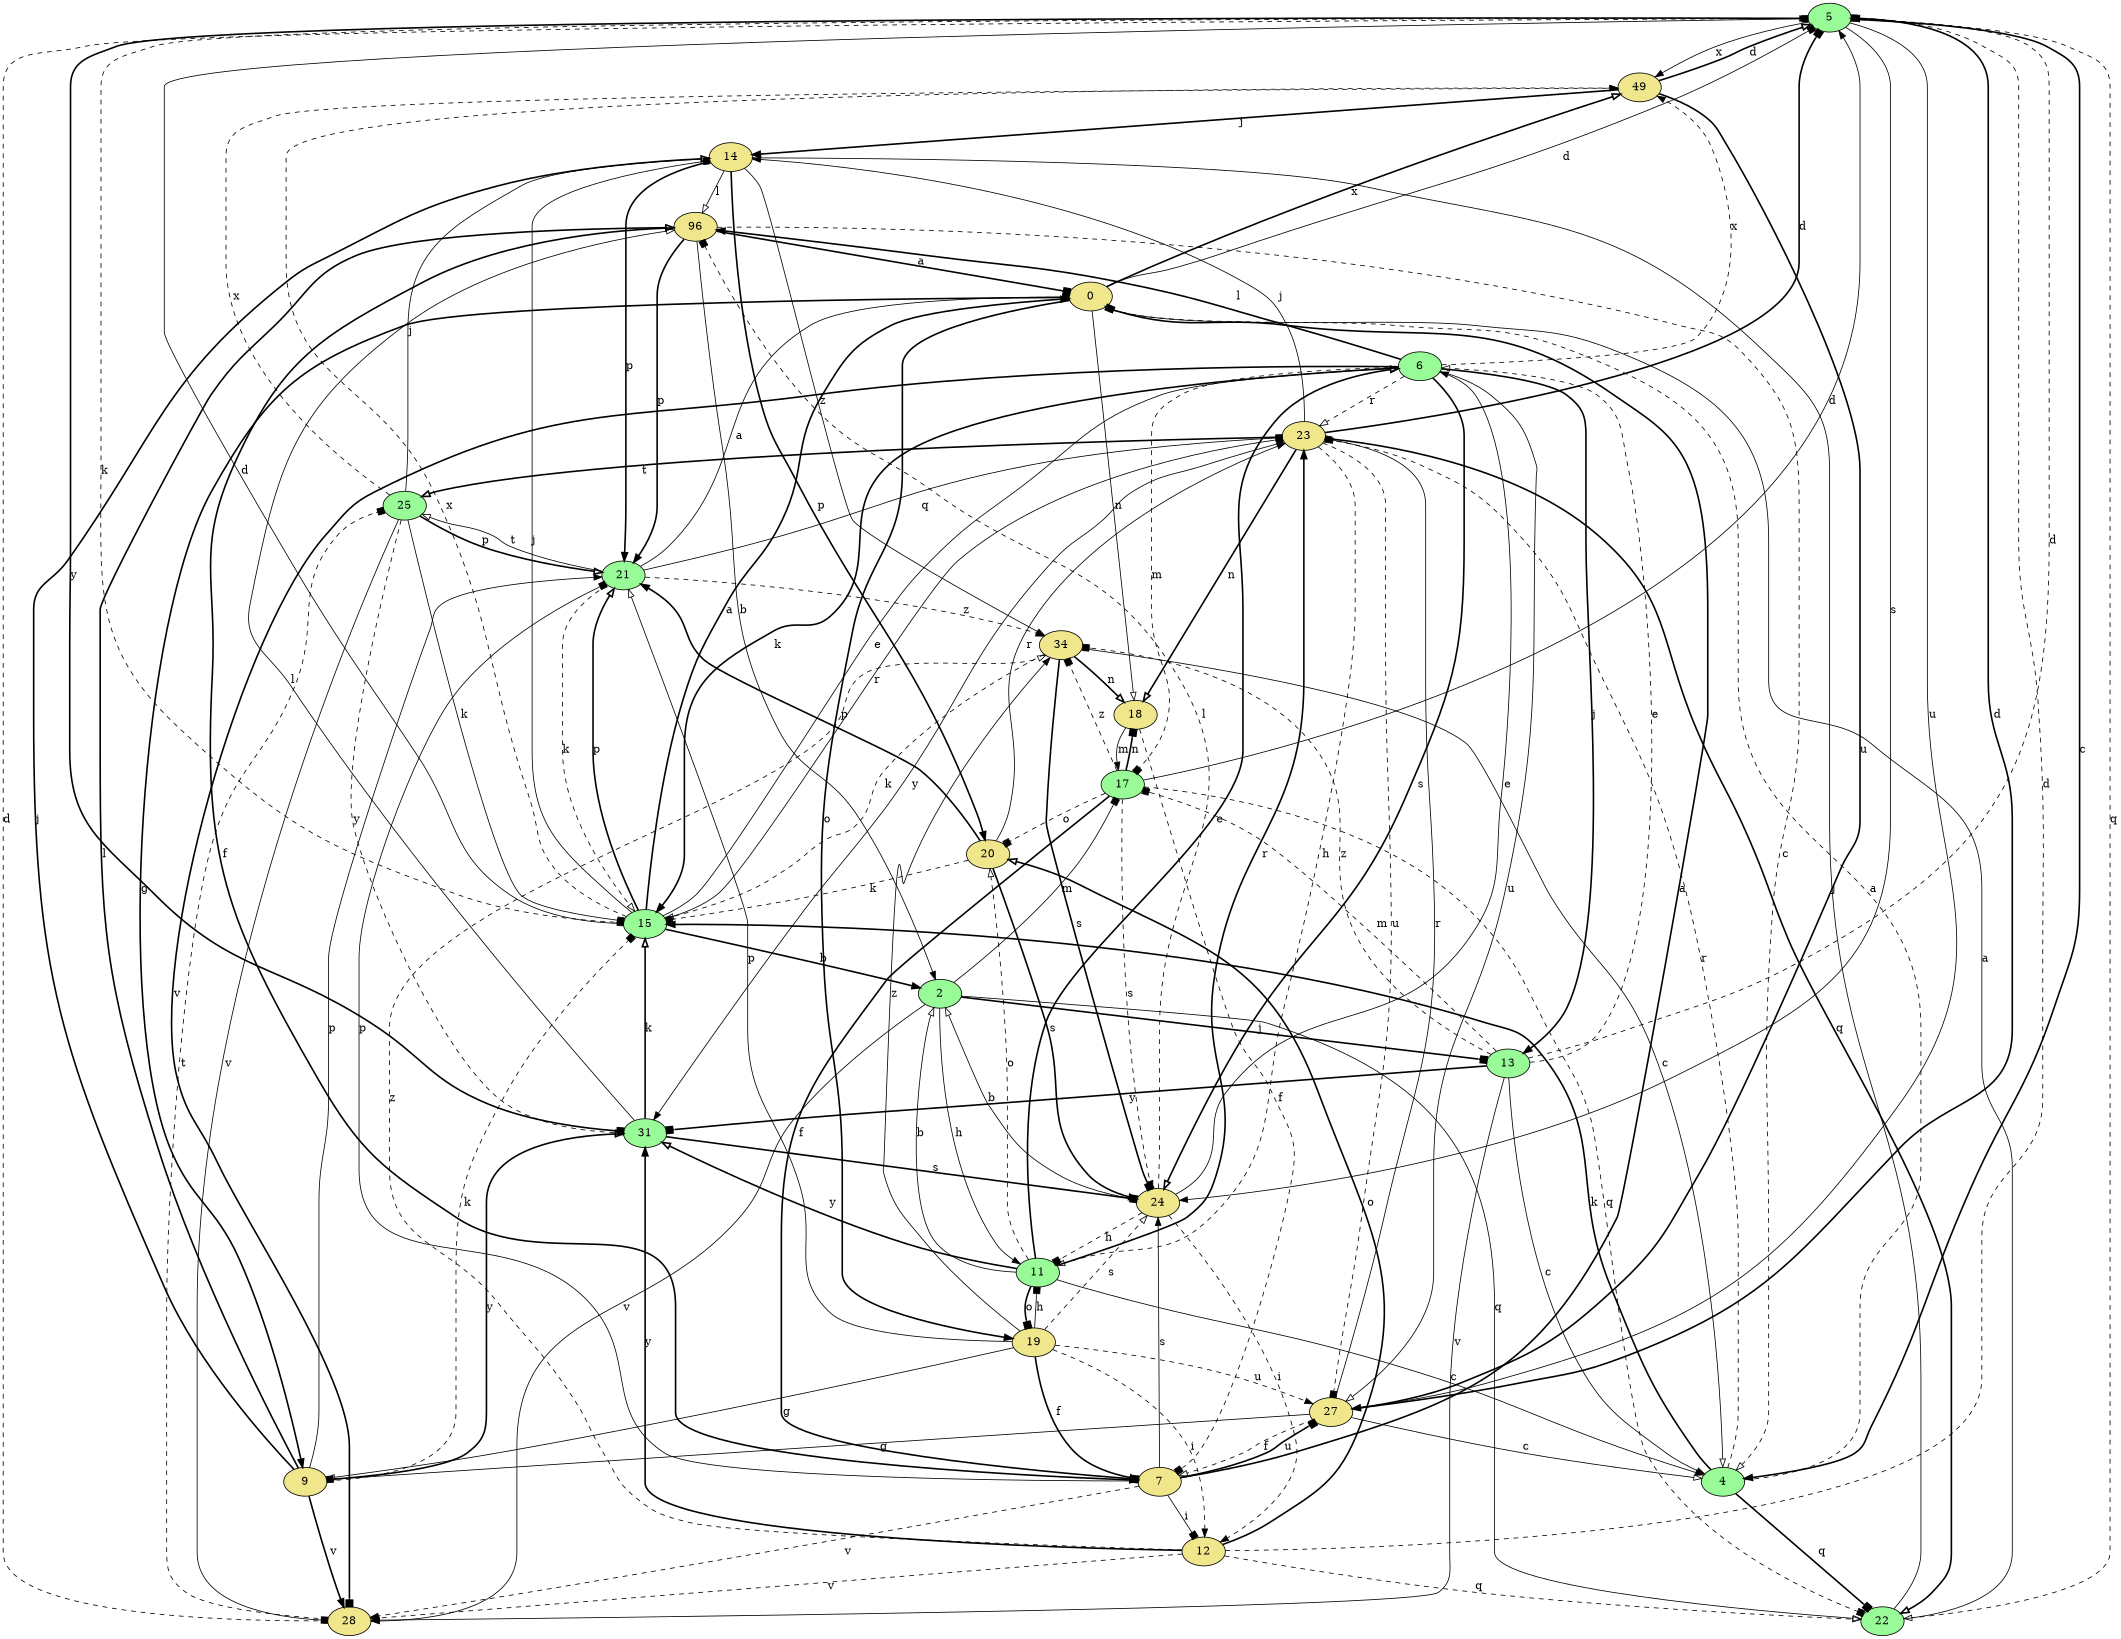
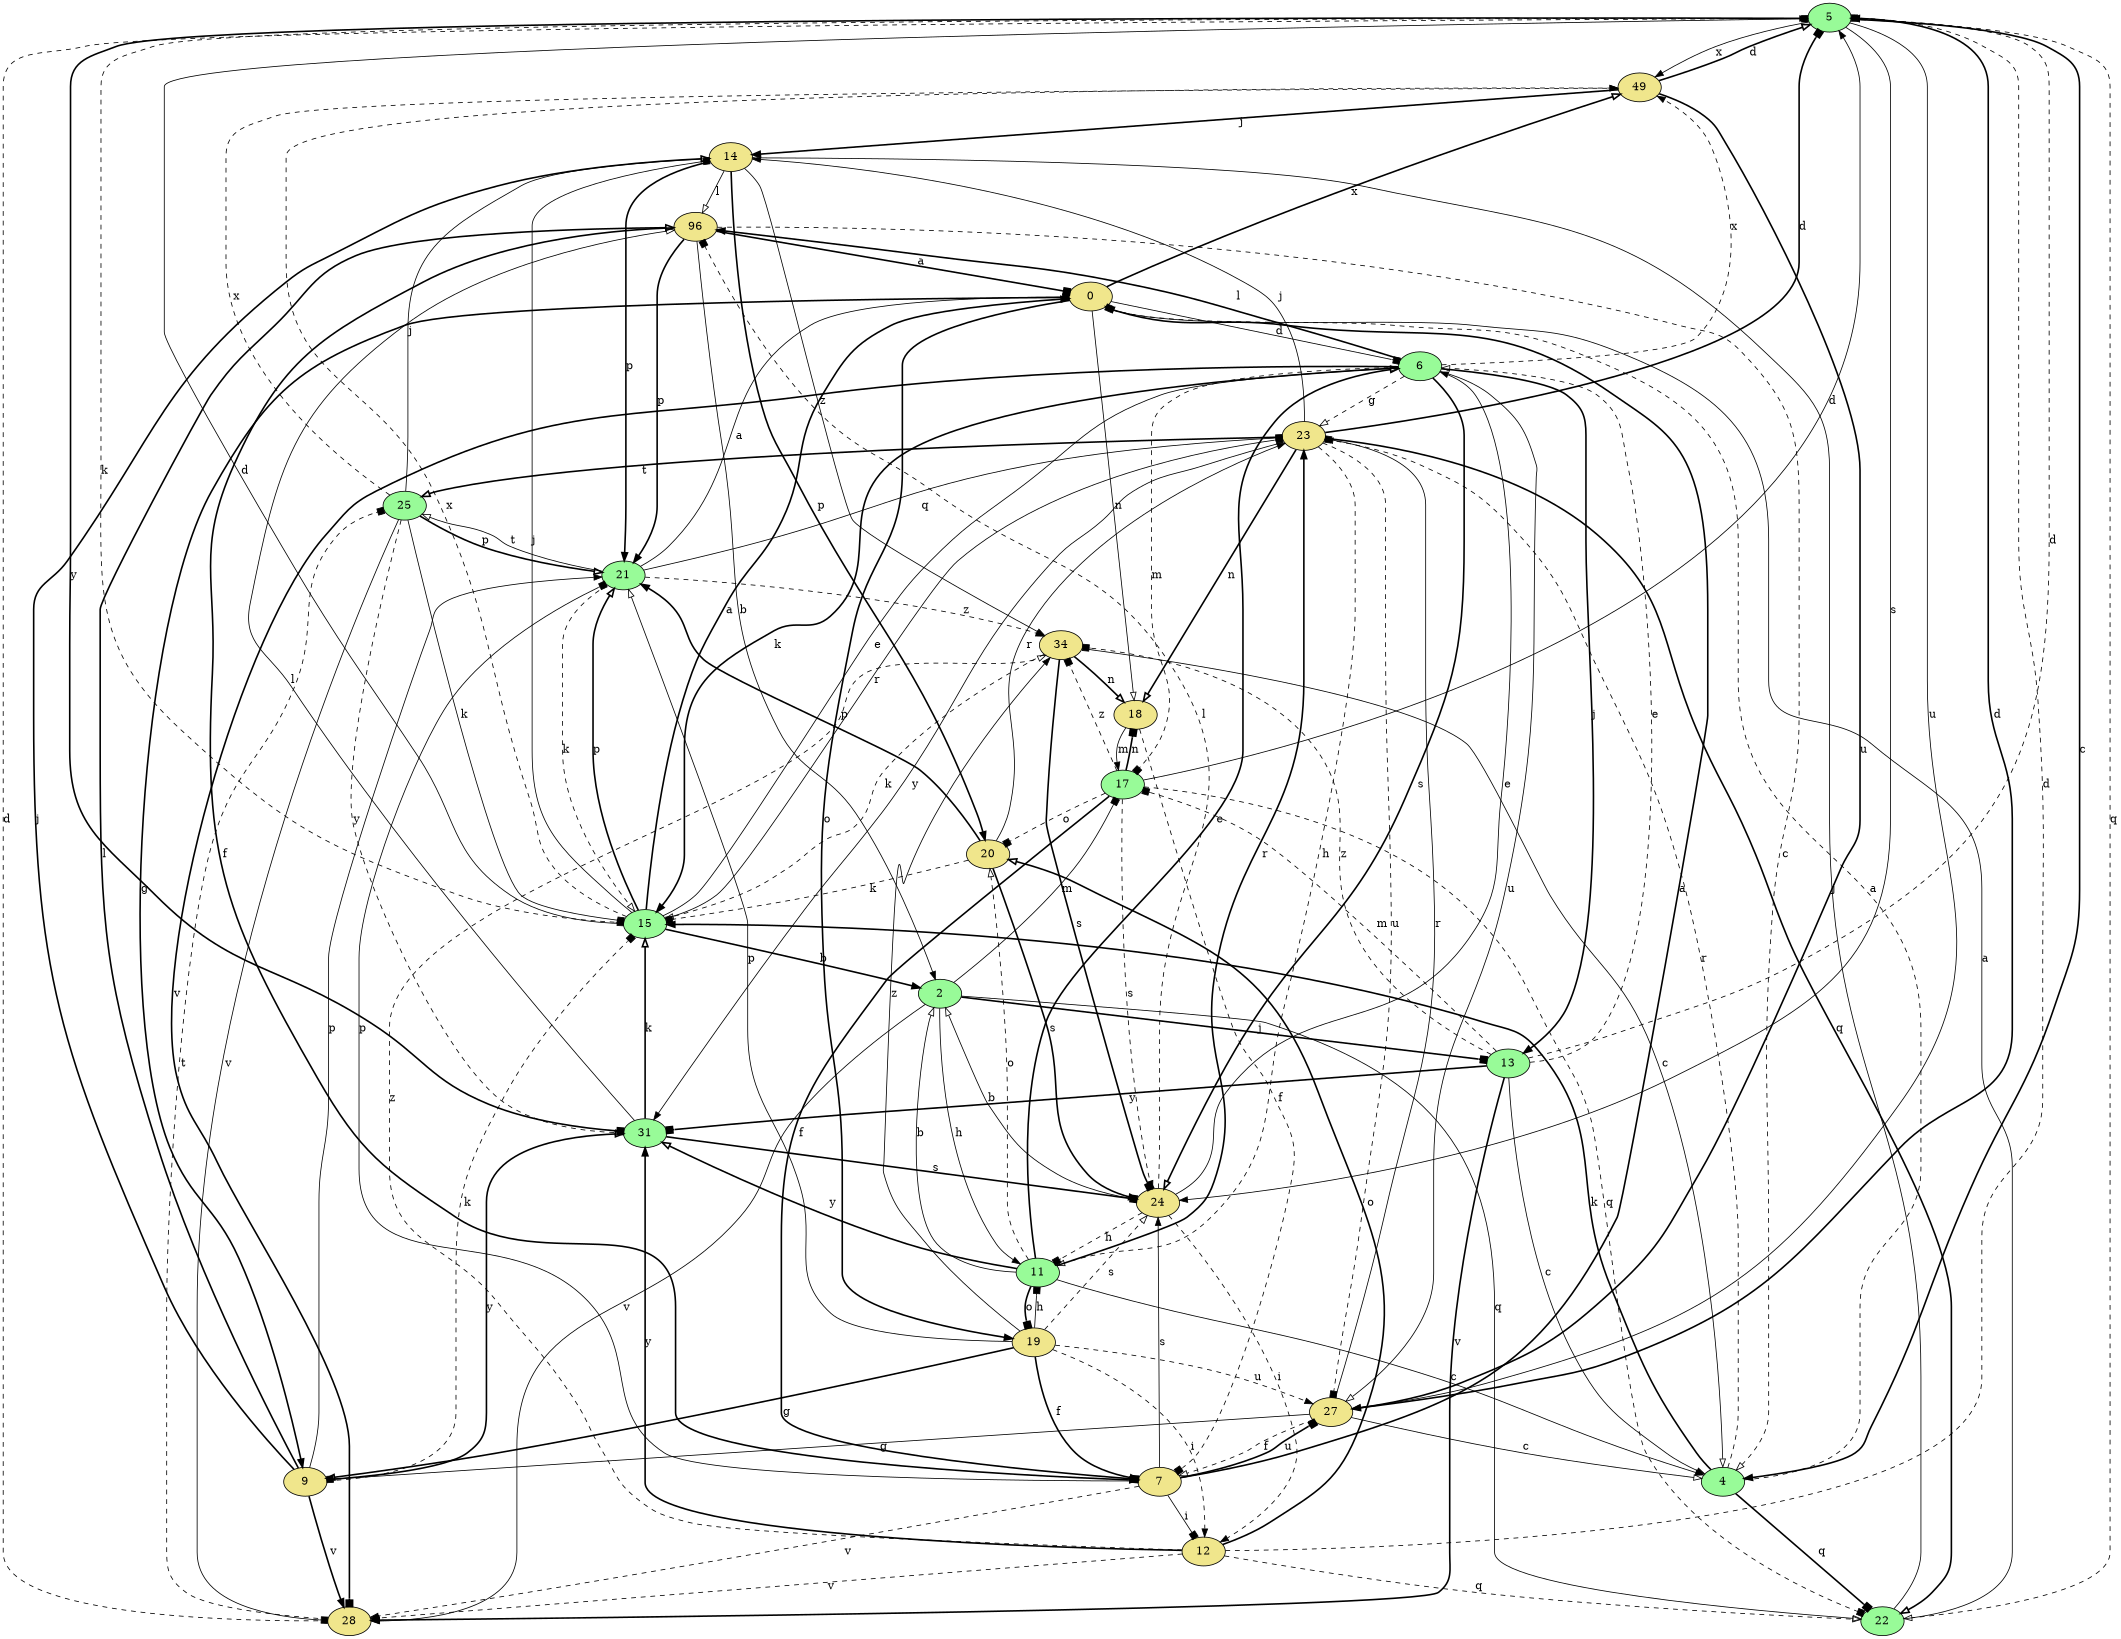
(1463, 177) -> (1251, 331)
(1372, 401) -> (1372, 401)
(692, 1416) -> (692, 1416)
(1171, 1607) -> (1171, 1607)
